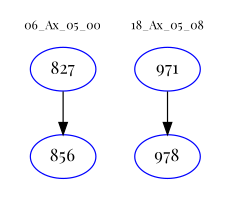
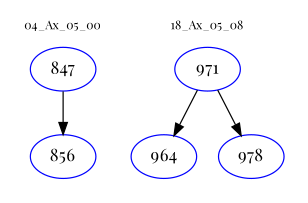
(63, 26) -> (63, 26)
(63, 69) -> (63, 69)
none -> (164, 157)
